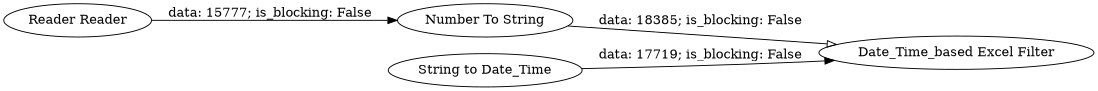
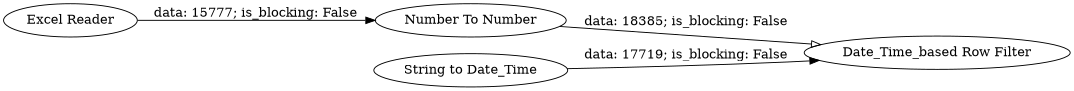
(78, 20) -> (70, 20)
(485, 20) -> (471, 20)
(956, 53) -> (937, 53)
